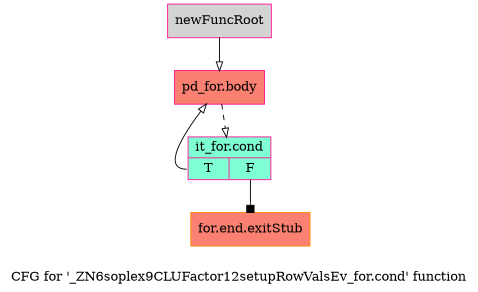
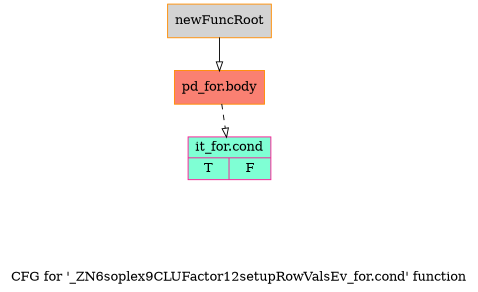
(219, 21) -> (219, 21)
(219, 87) -> (219, 87)
(181, 141) -> none
(250, 229) -> none
